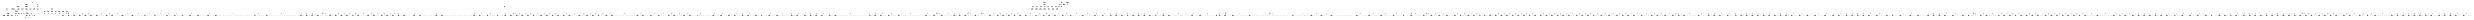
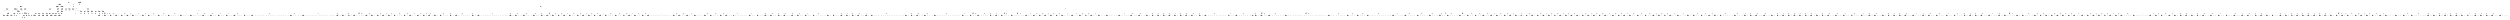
none -> (57, 7)
